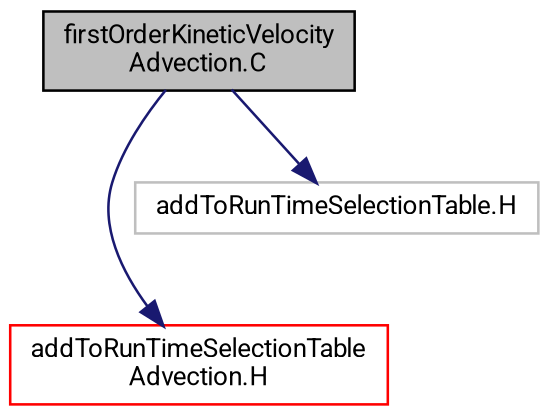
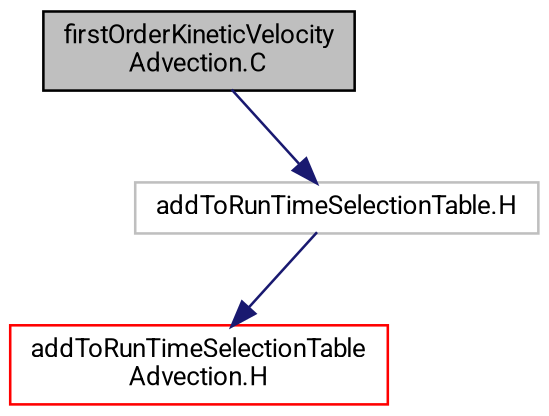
(110, 195) -> (283, 270)
